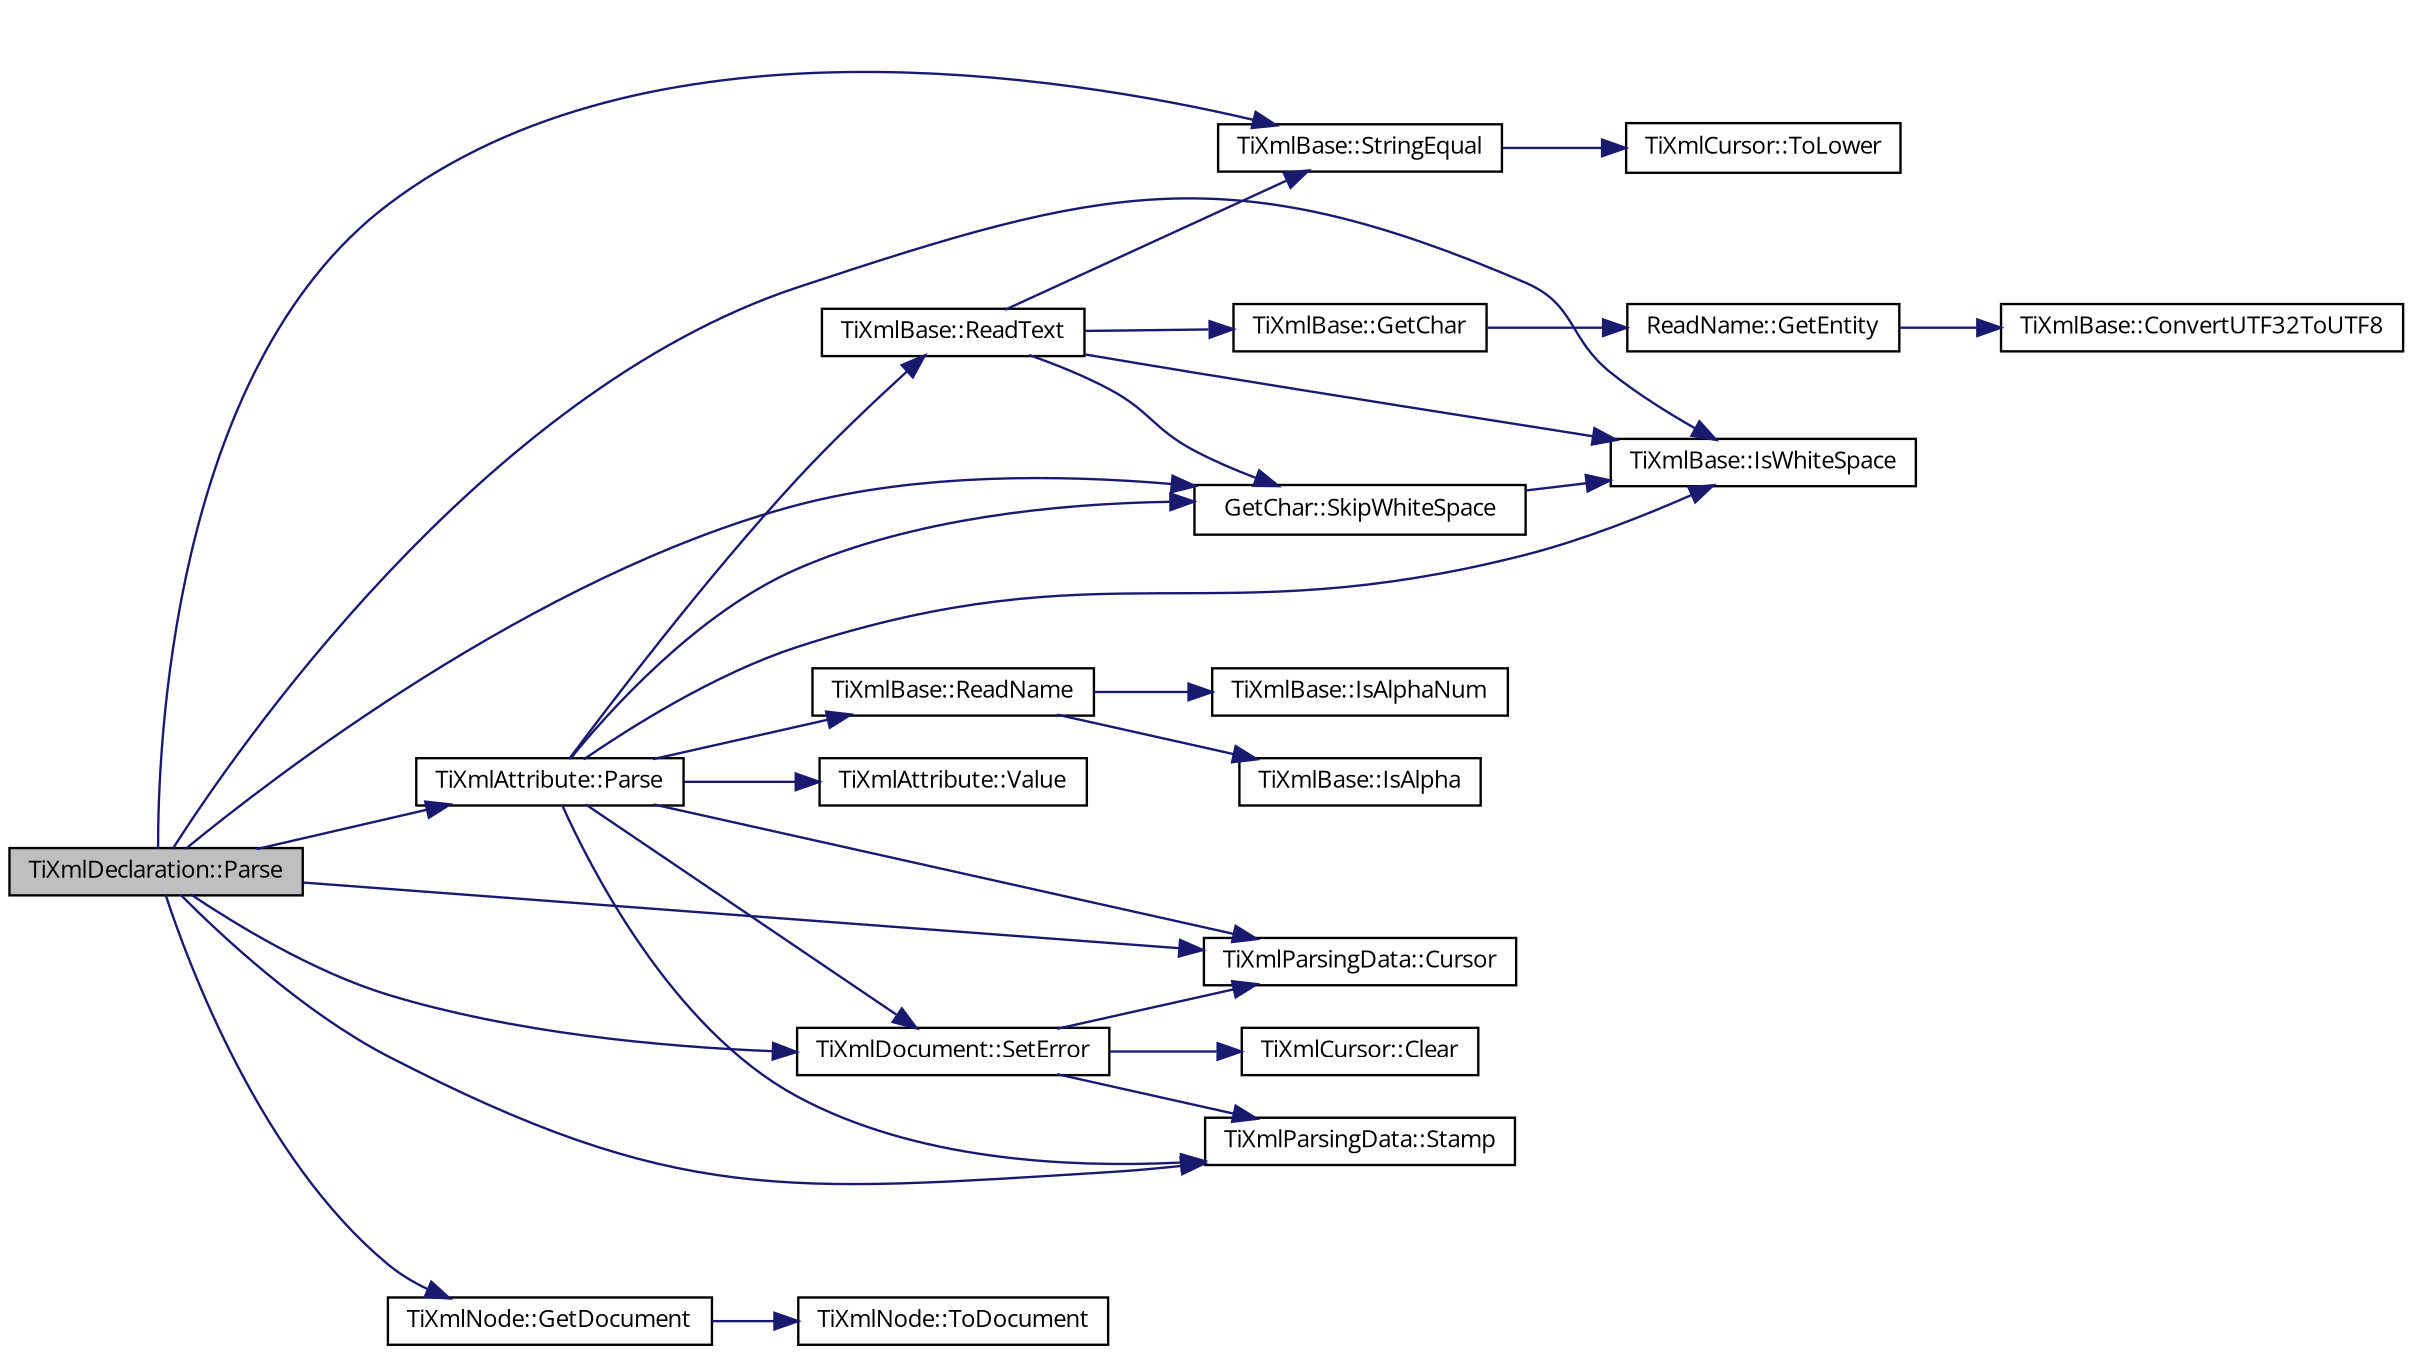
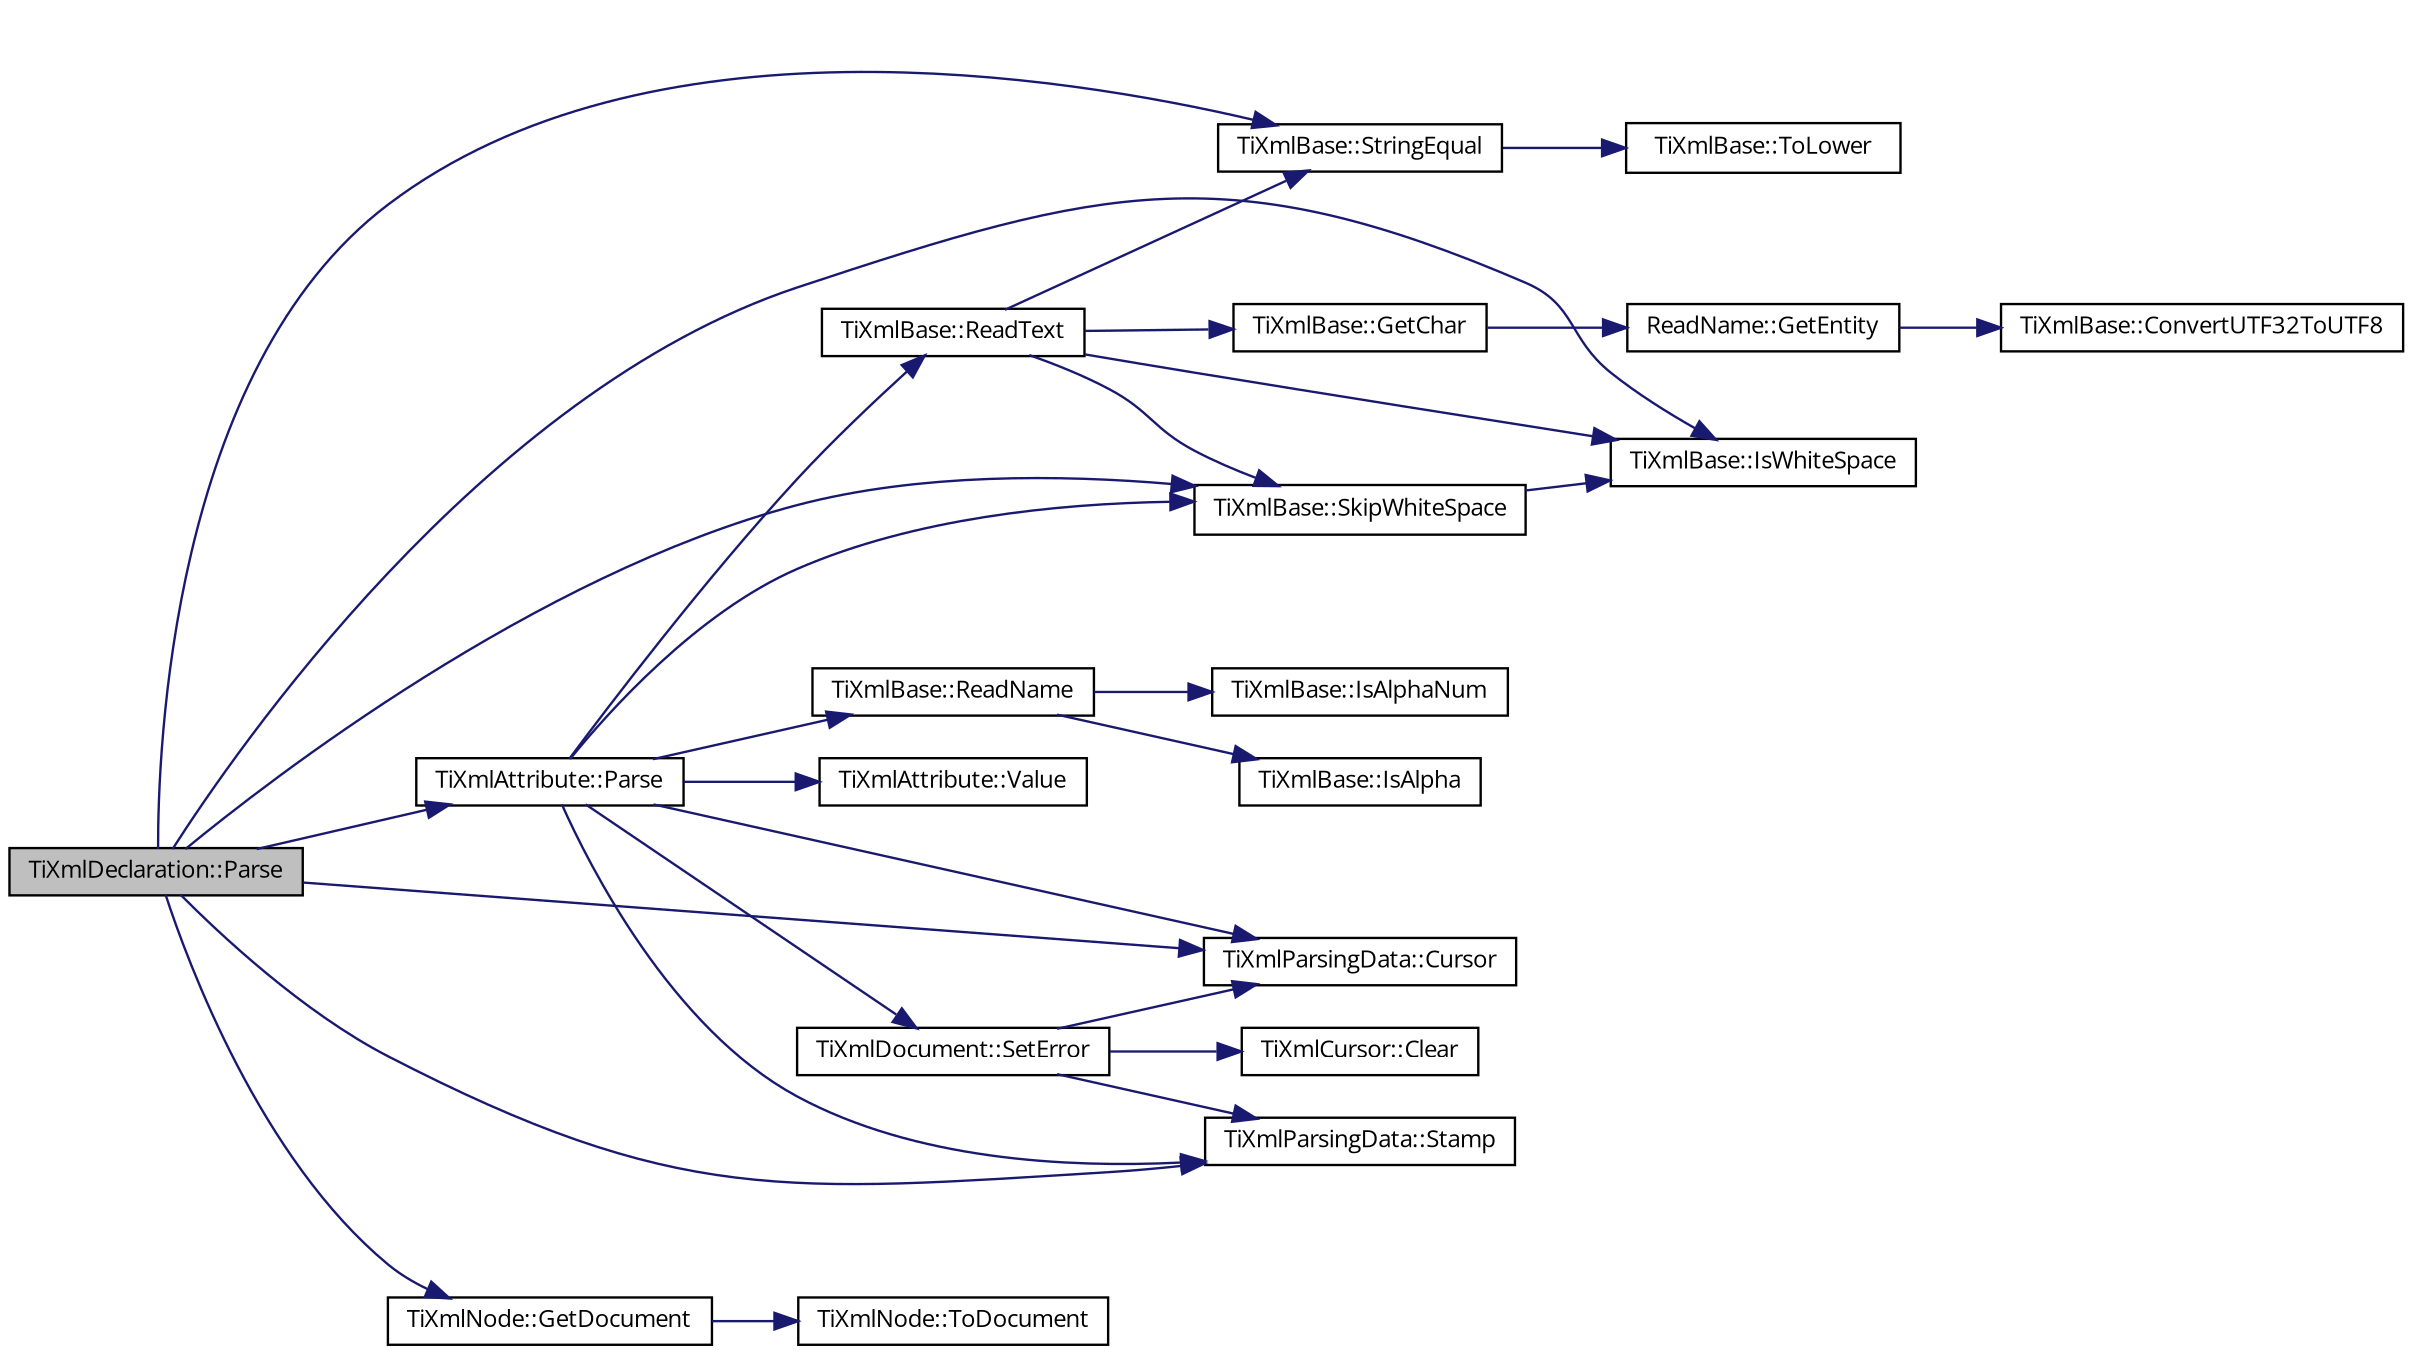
(1763, 148) -> (1763, 148)
(1360, 510) -> (1360, 510)
(1127, 594) -> none
(469, 1015) -> none
